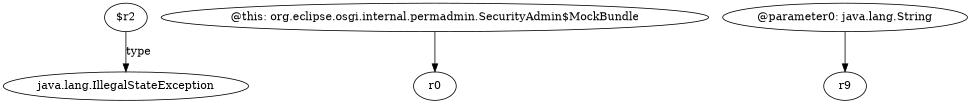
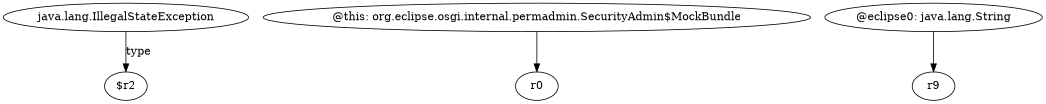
(845, 17) -> (934, 17)
(126, 48) -> (126, 48)
